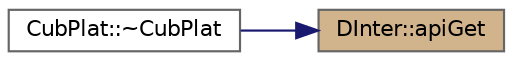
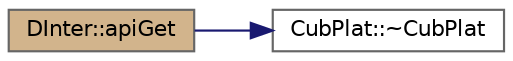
(268, 31) -> (223, 31)
